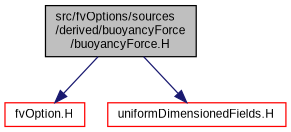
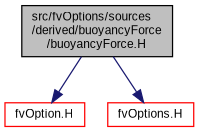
(197, 115) -> (151, 115)
